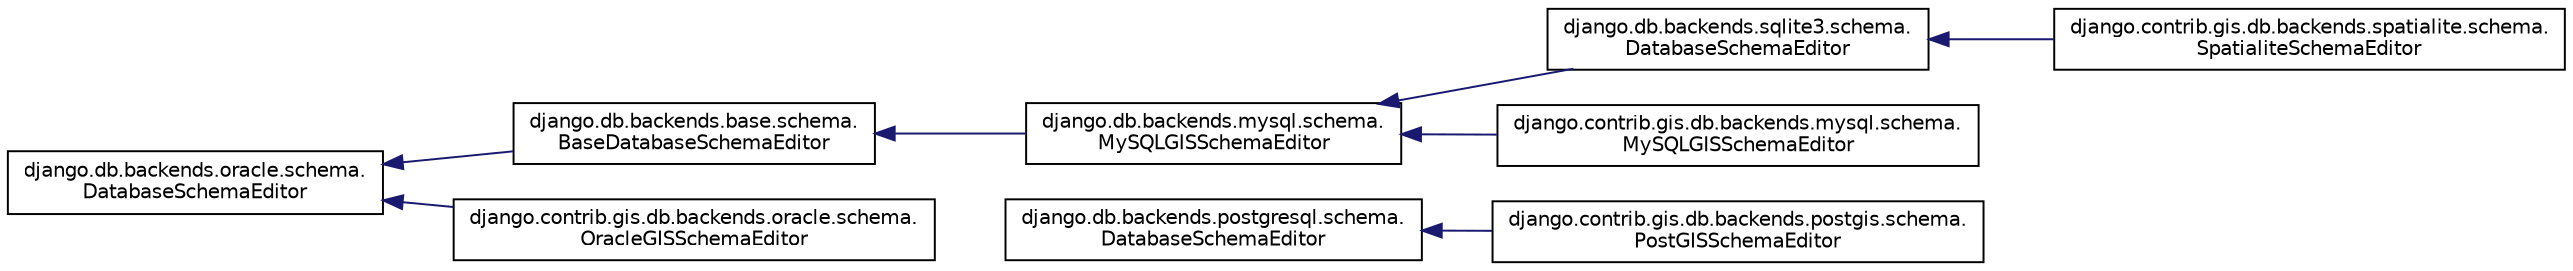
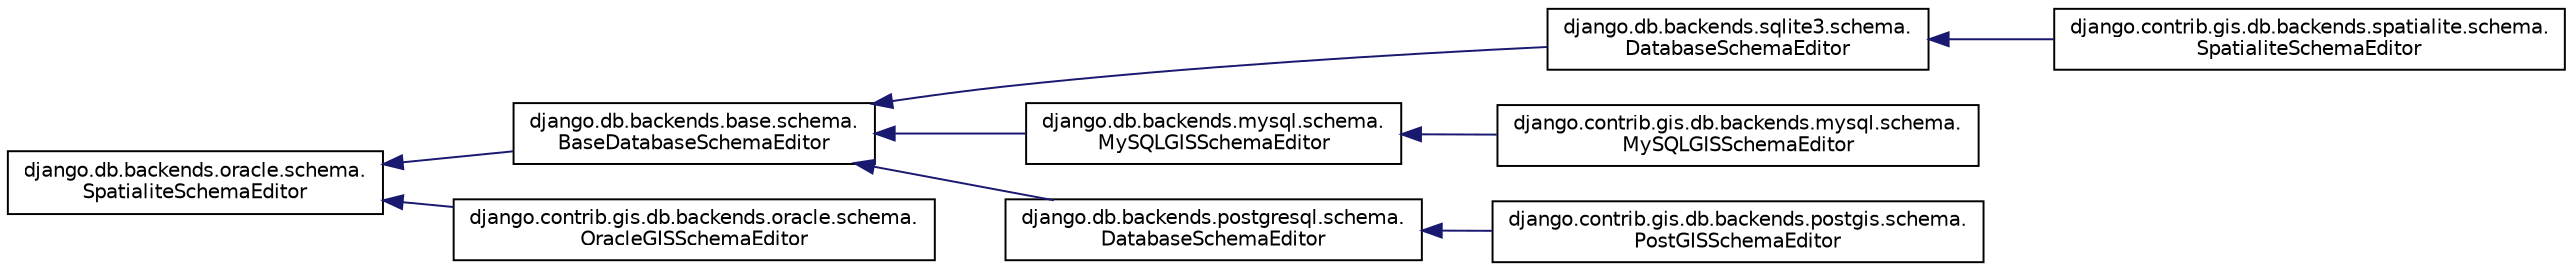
(1486, 85) -> (1219, 67)
(195, 183) -> (195, 183)
none -> (964, 184)
